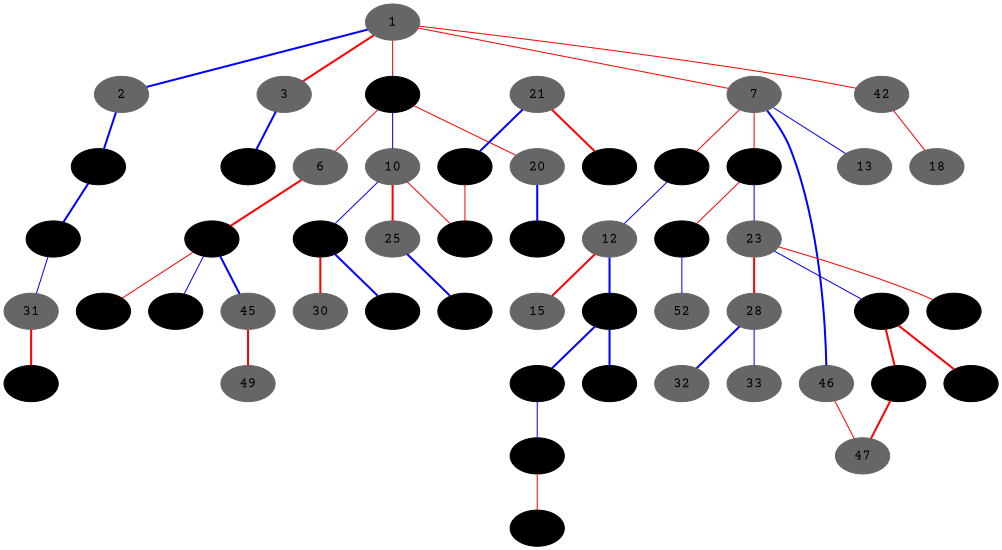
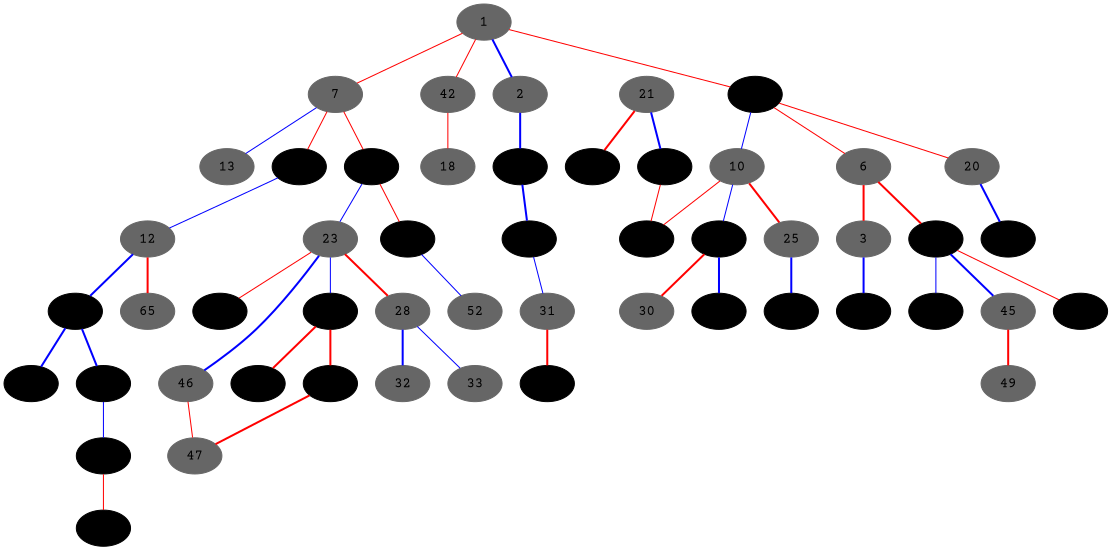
(338, 58) -> (864, 203)
(813, 234) -> (267, 318)
(537, 311) -> (148, 311)
